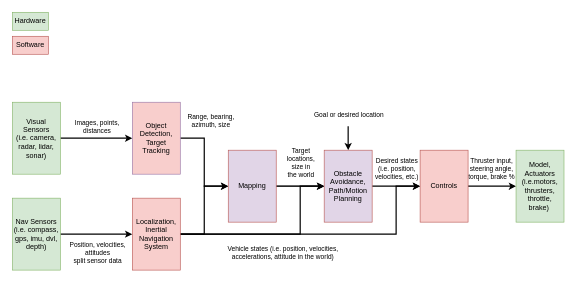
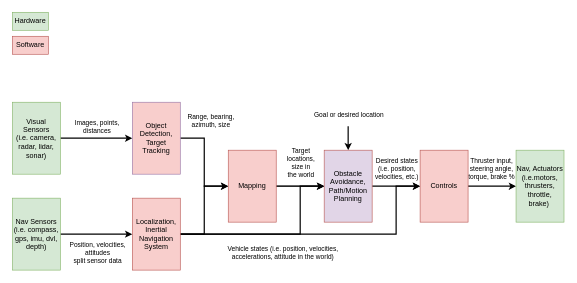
(252, 186) -> (252, 186)
(540, 186) -> (540, 186)
